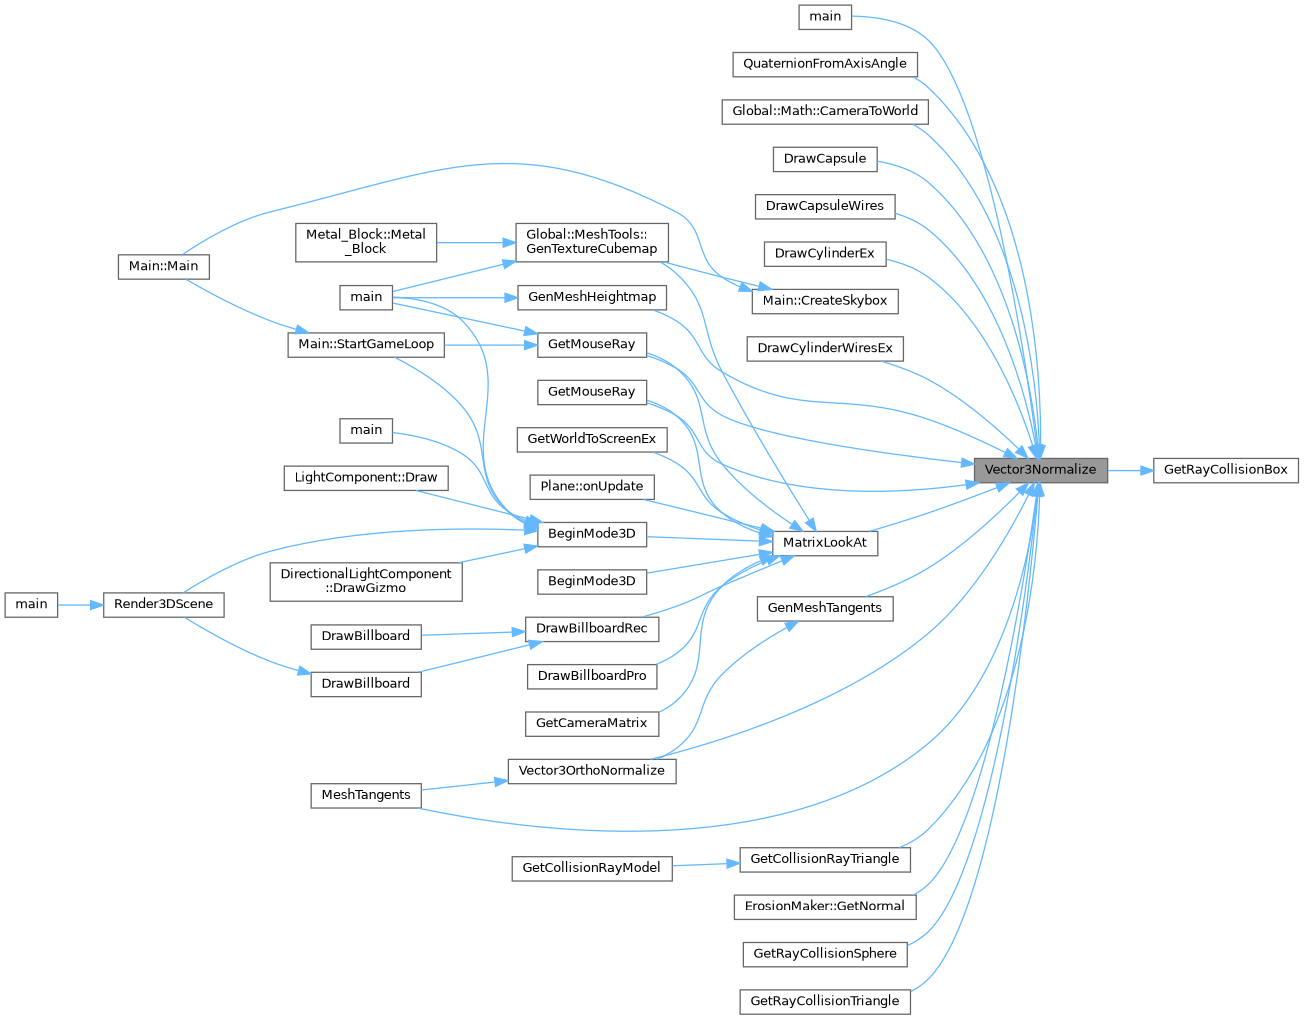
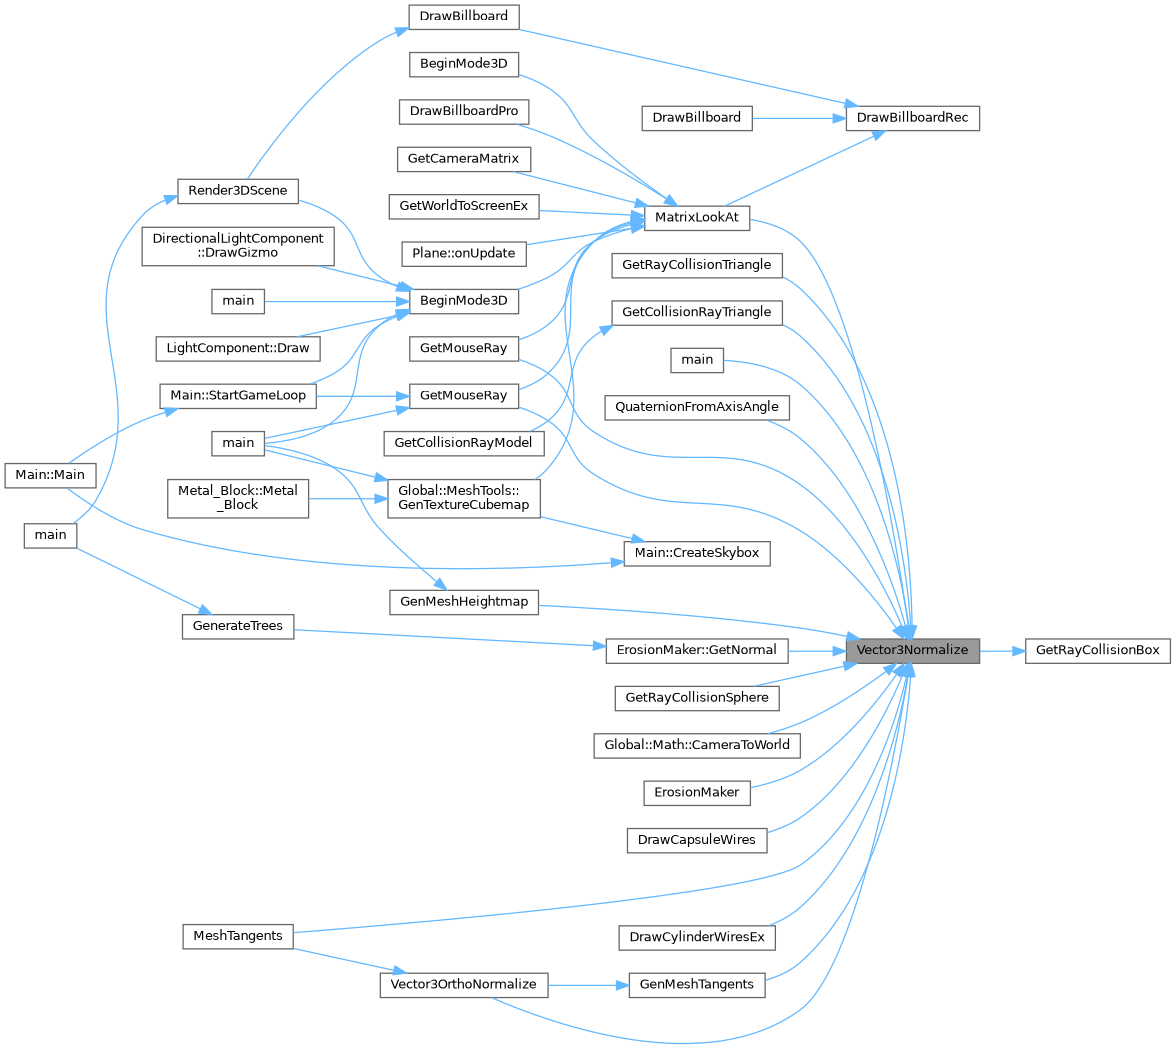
(825, 159) -> (697, 793)
(825, 254) -> none
(702, 595) -> (799, 171)
none -> (238, 627)
